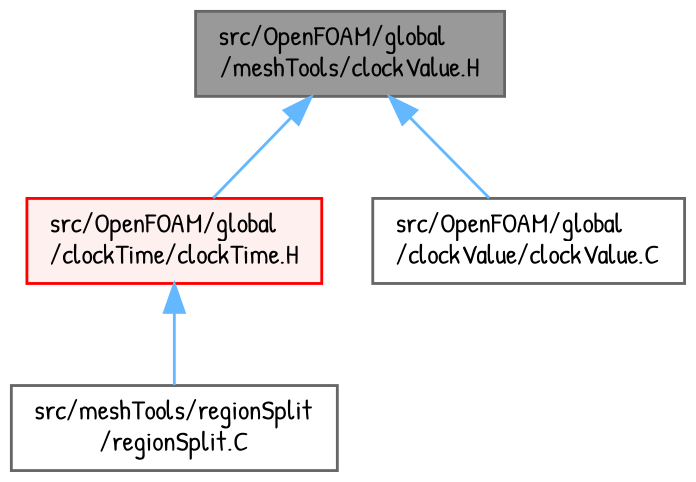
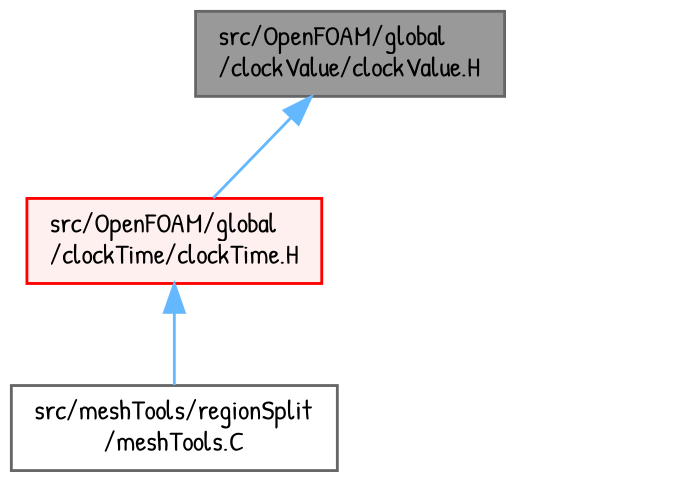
(350, 54) -> (350, 54)
(529, 241) -> none
(174, 428) -> (174, 428)
